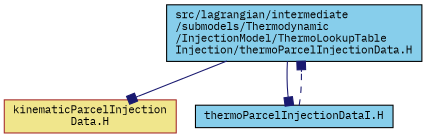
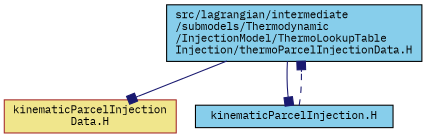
(294, 116) -> (294, 116)
